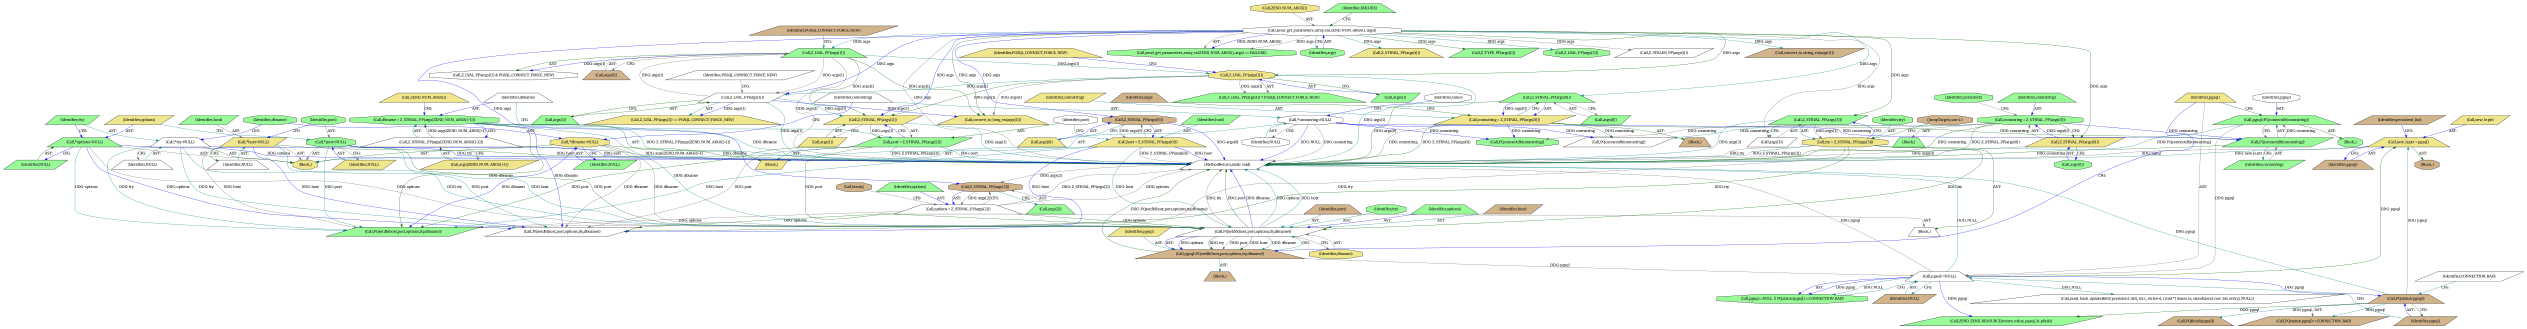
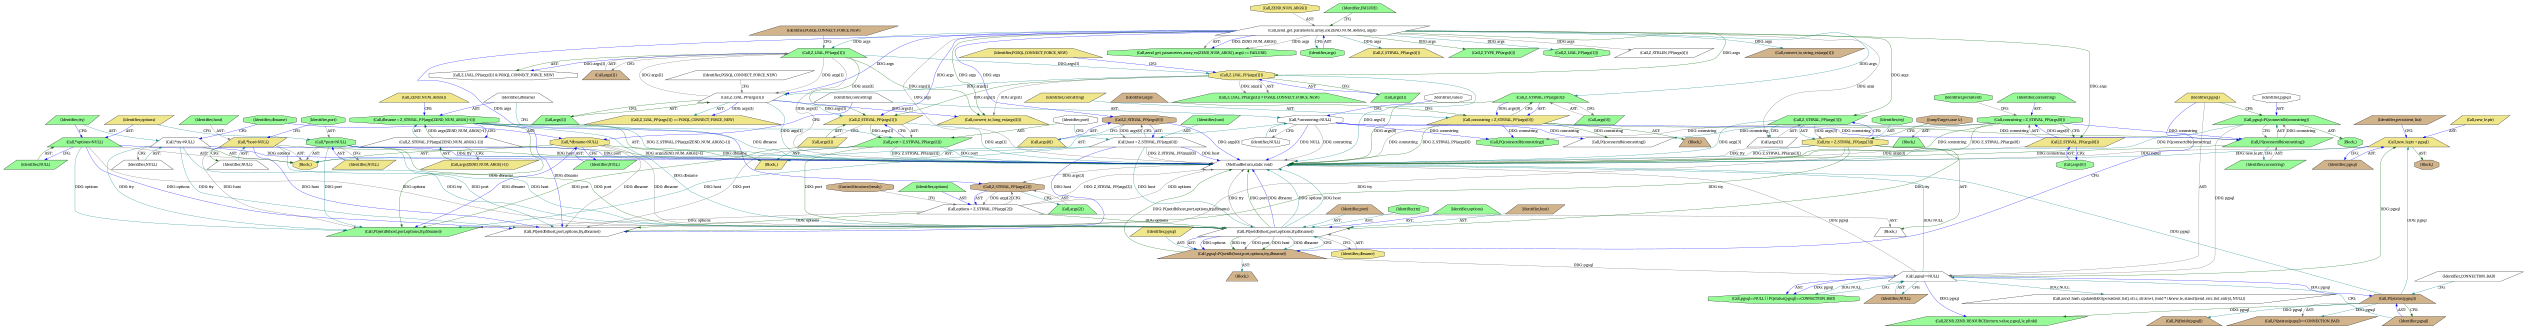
(1322, 31) -> (1322, 31)
(1148, 142) -> (1148, 142)
(854, 187) -> (860, 187)
